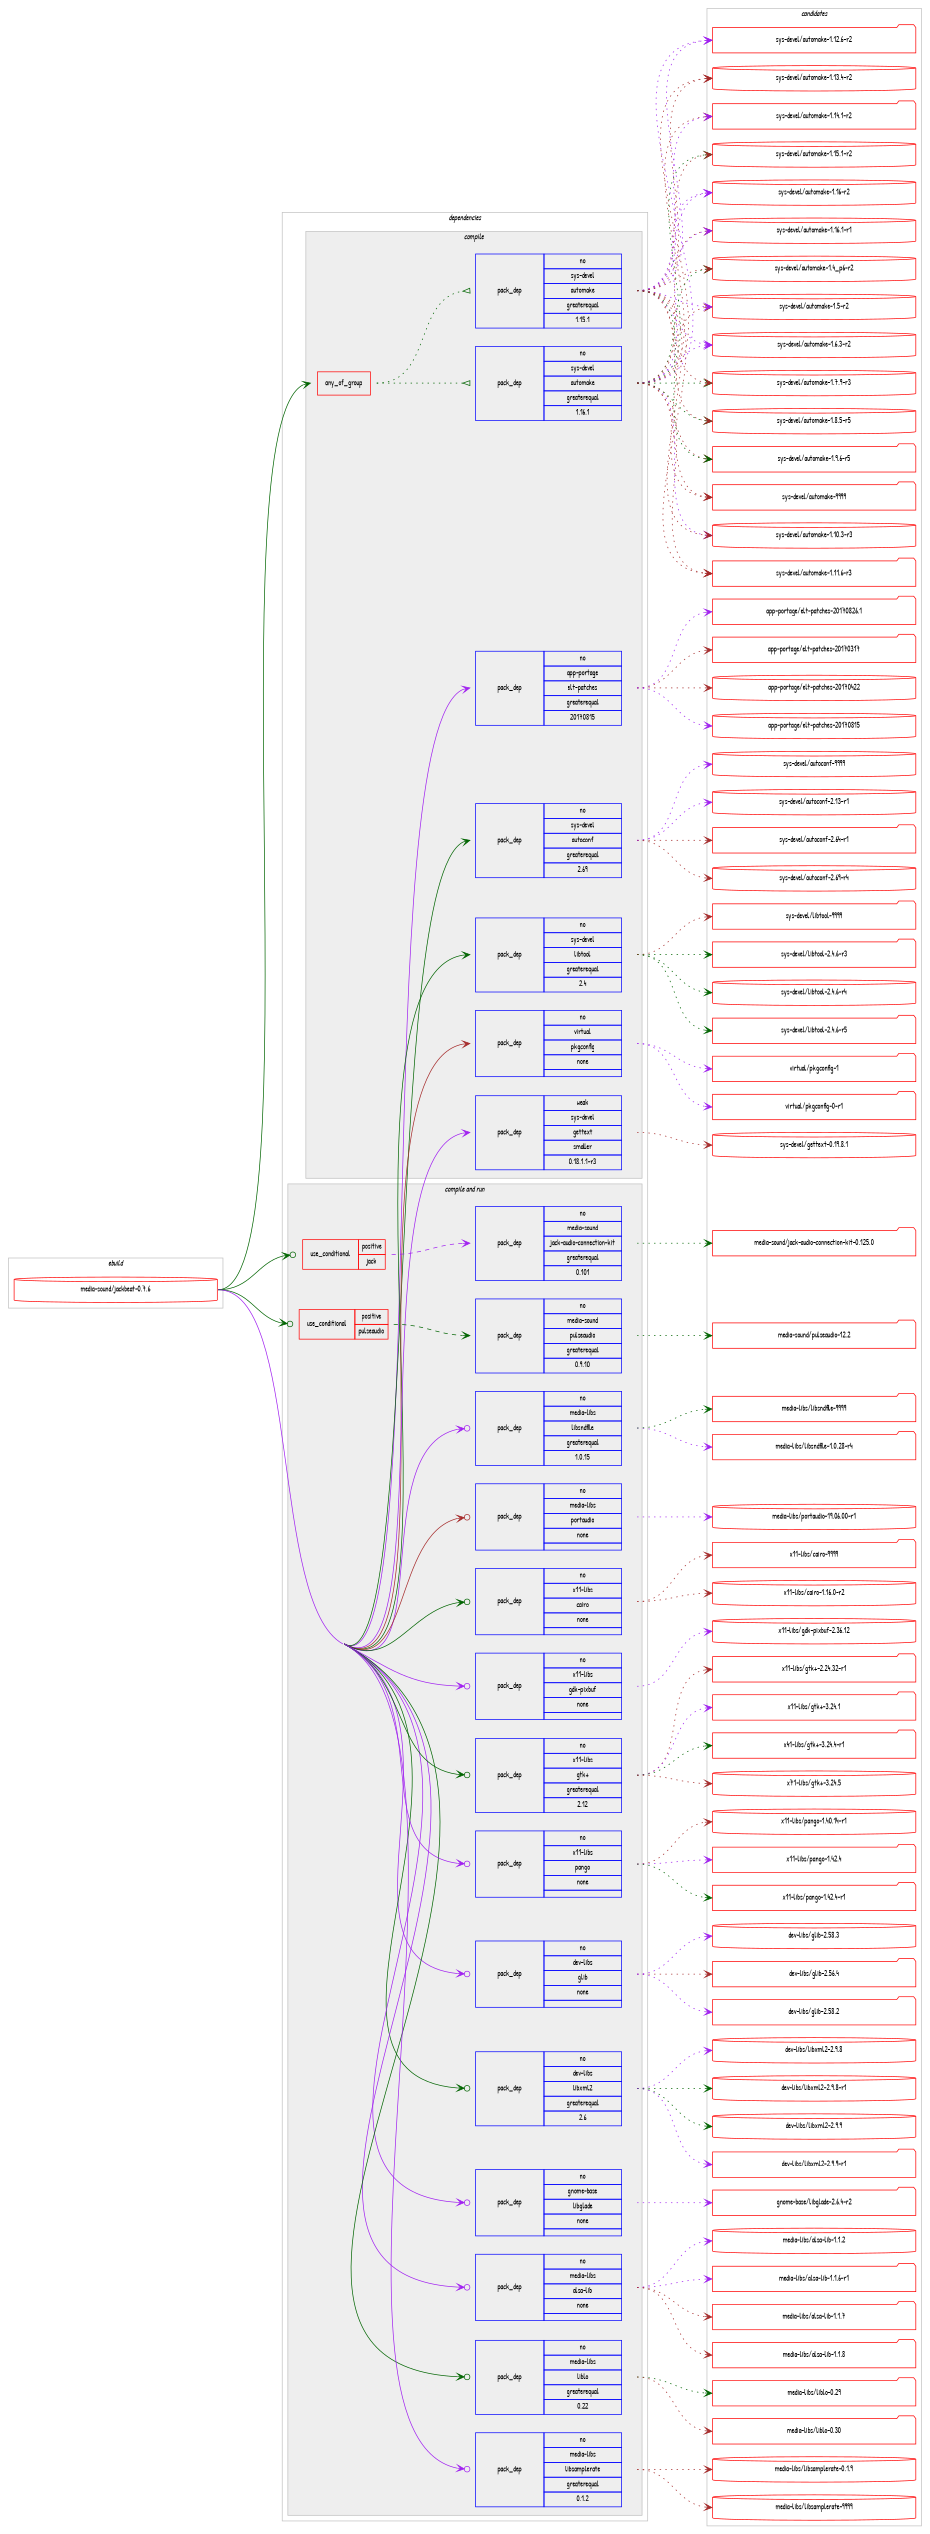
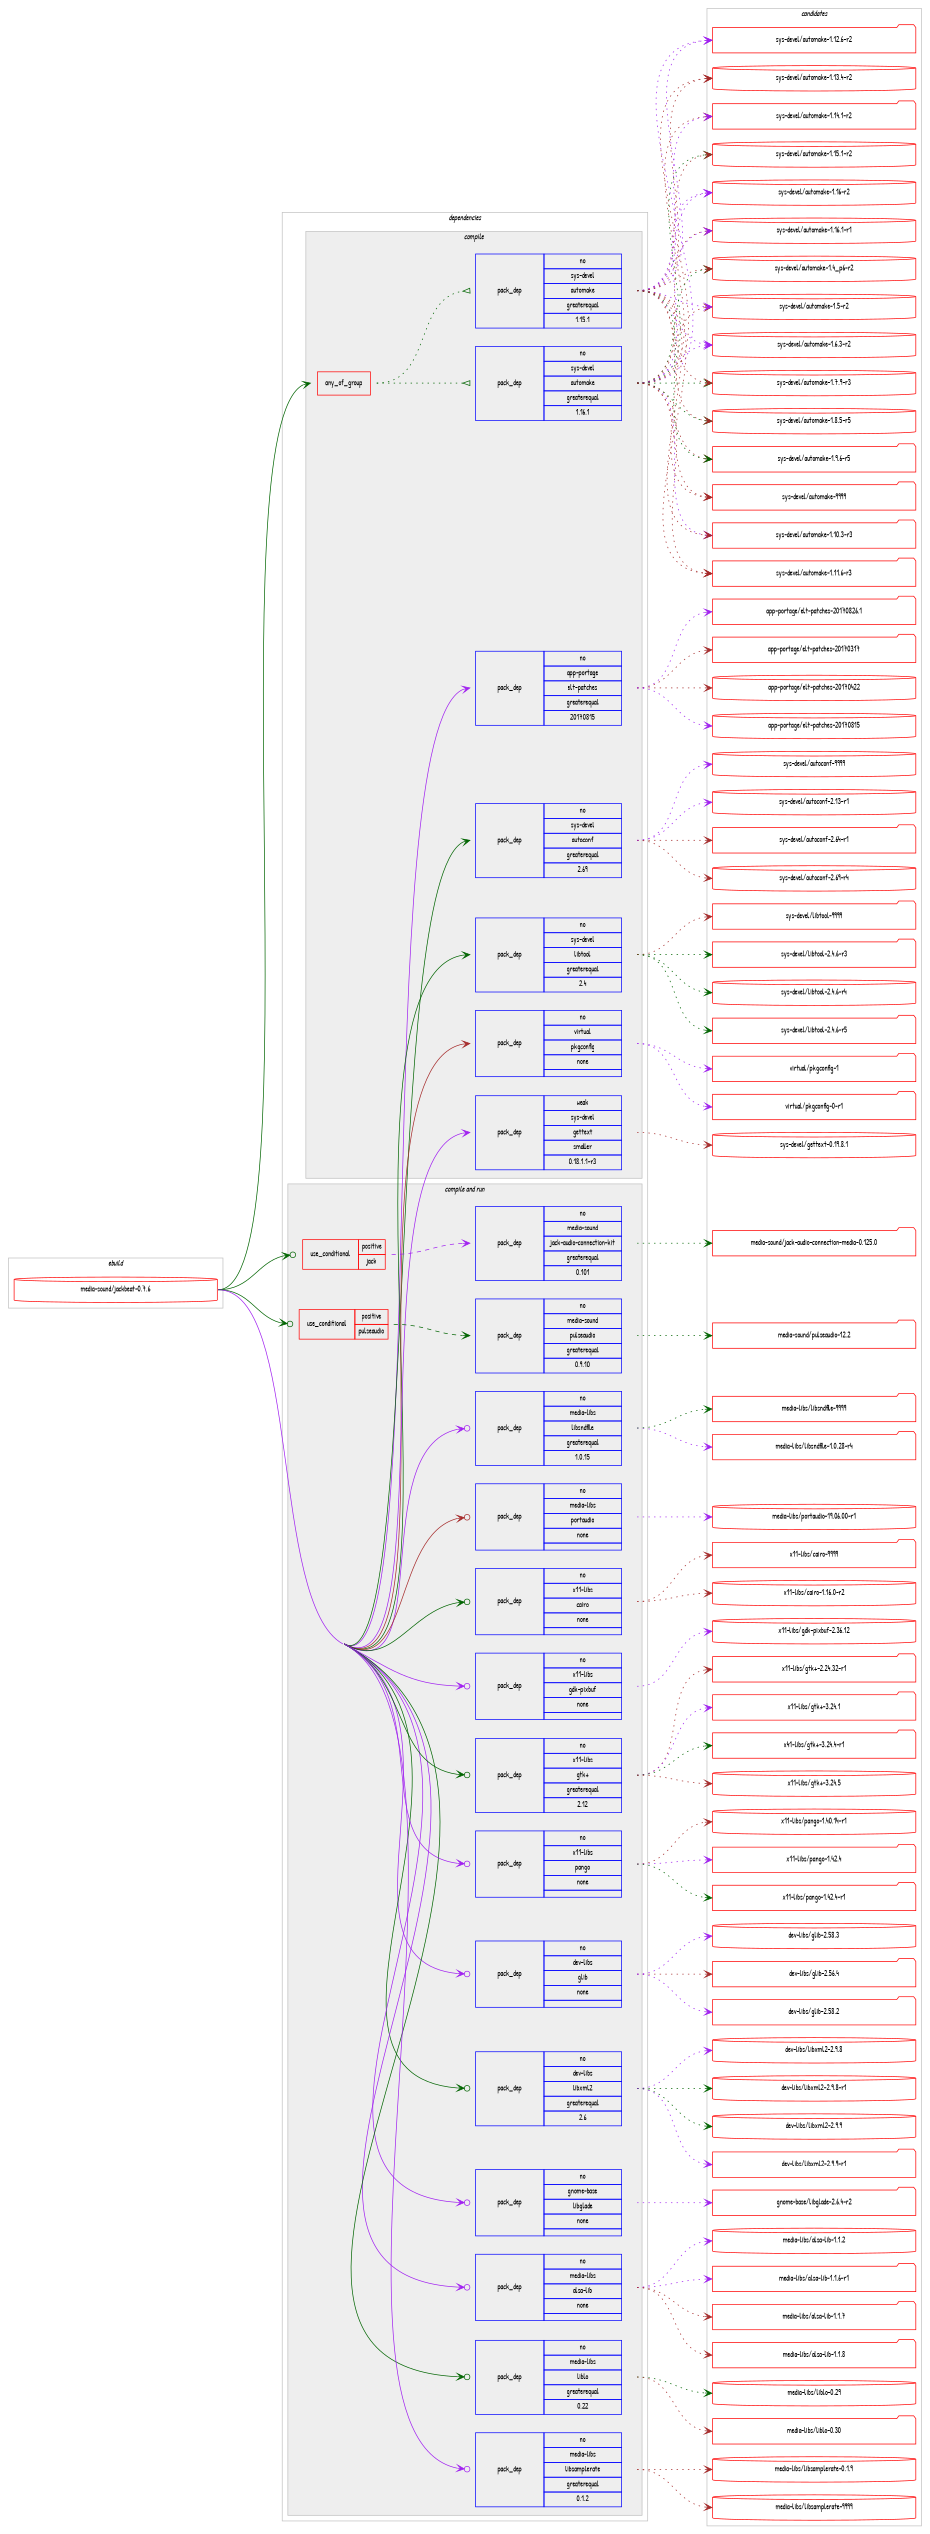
(814, 536) -> (814, 536)
(814, 1243) -> (814, 1243)
(814, 1784) -> (814, 1784)
(814, 2393) -> (814, 2393)
